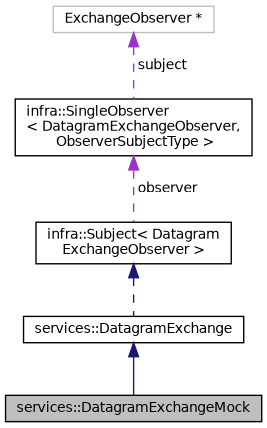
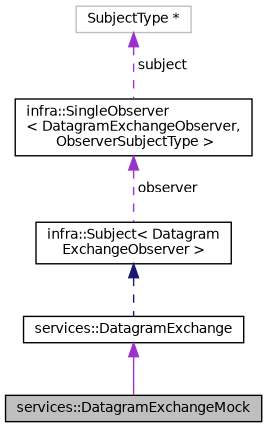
(134, 19) -> (134, 19)
(134, 376) -> (134, 376)
